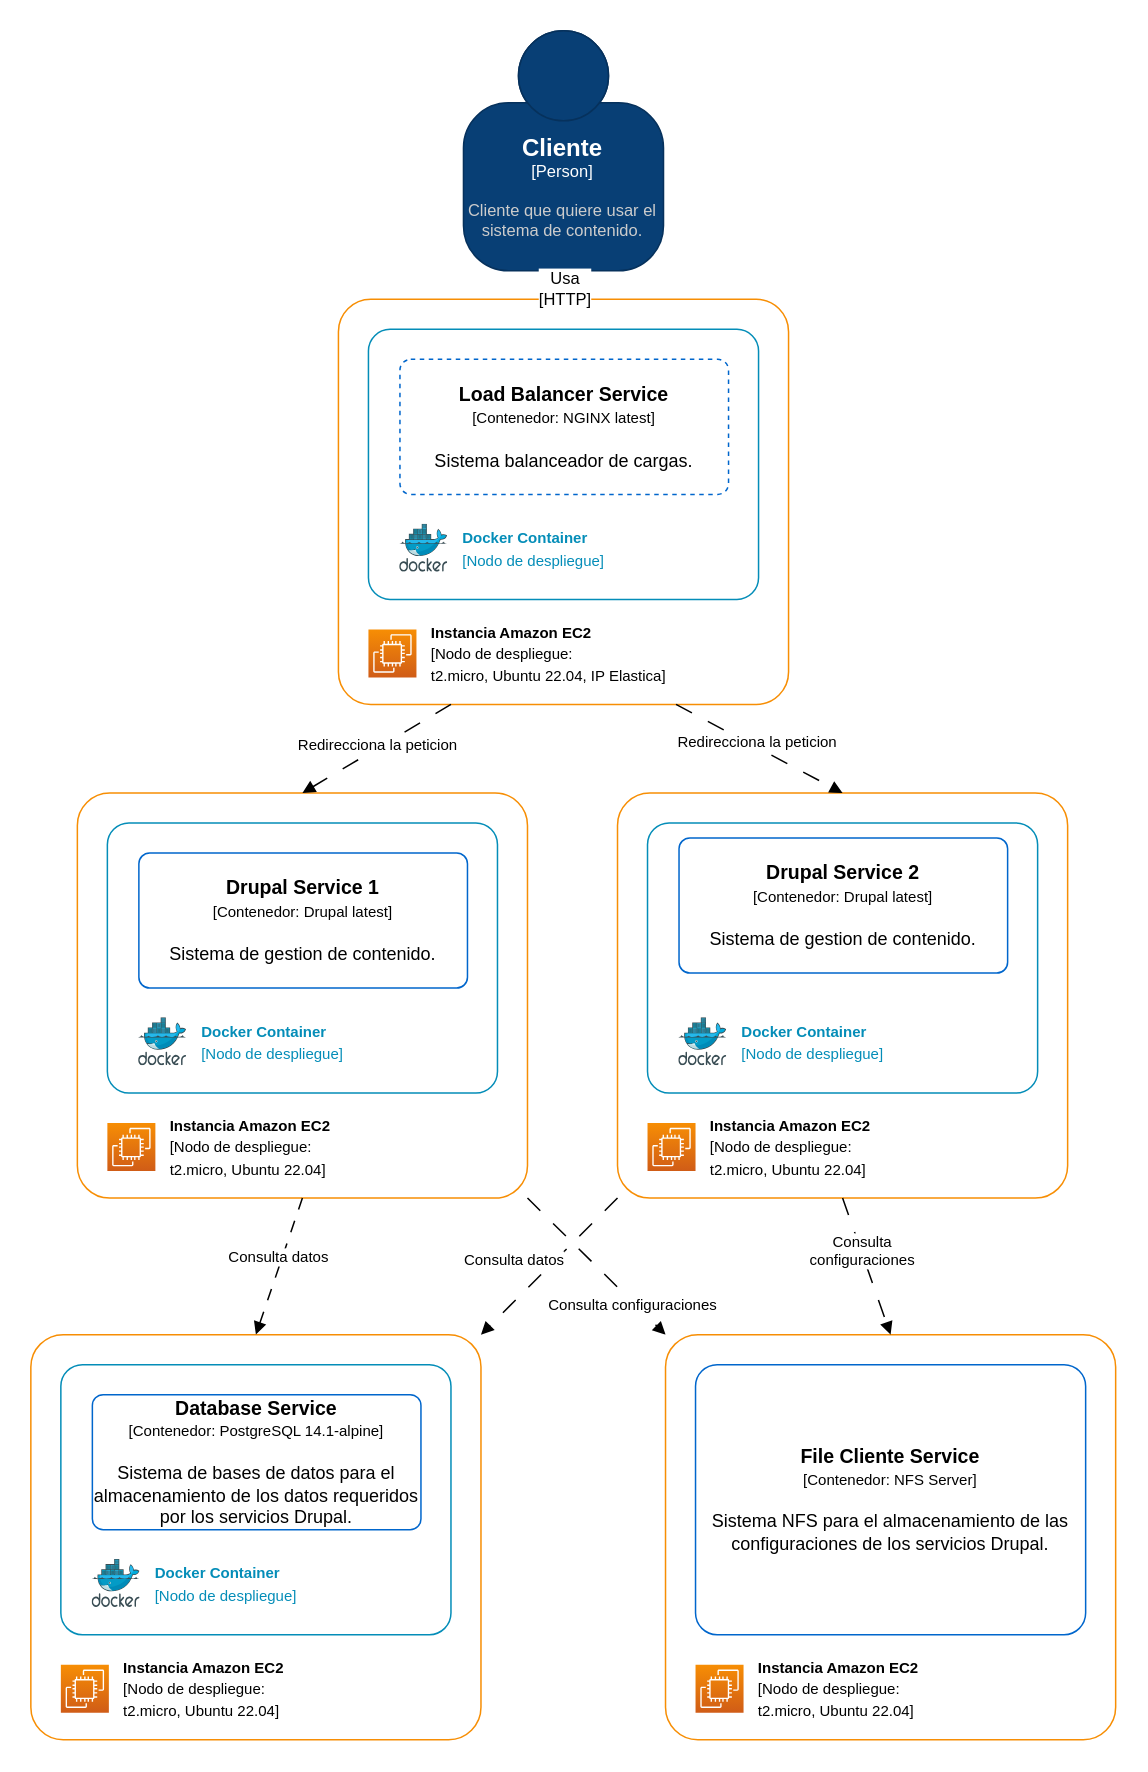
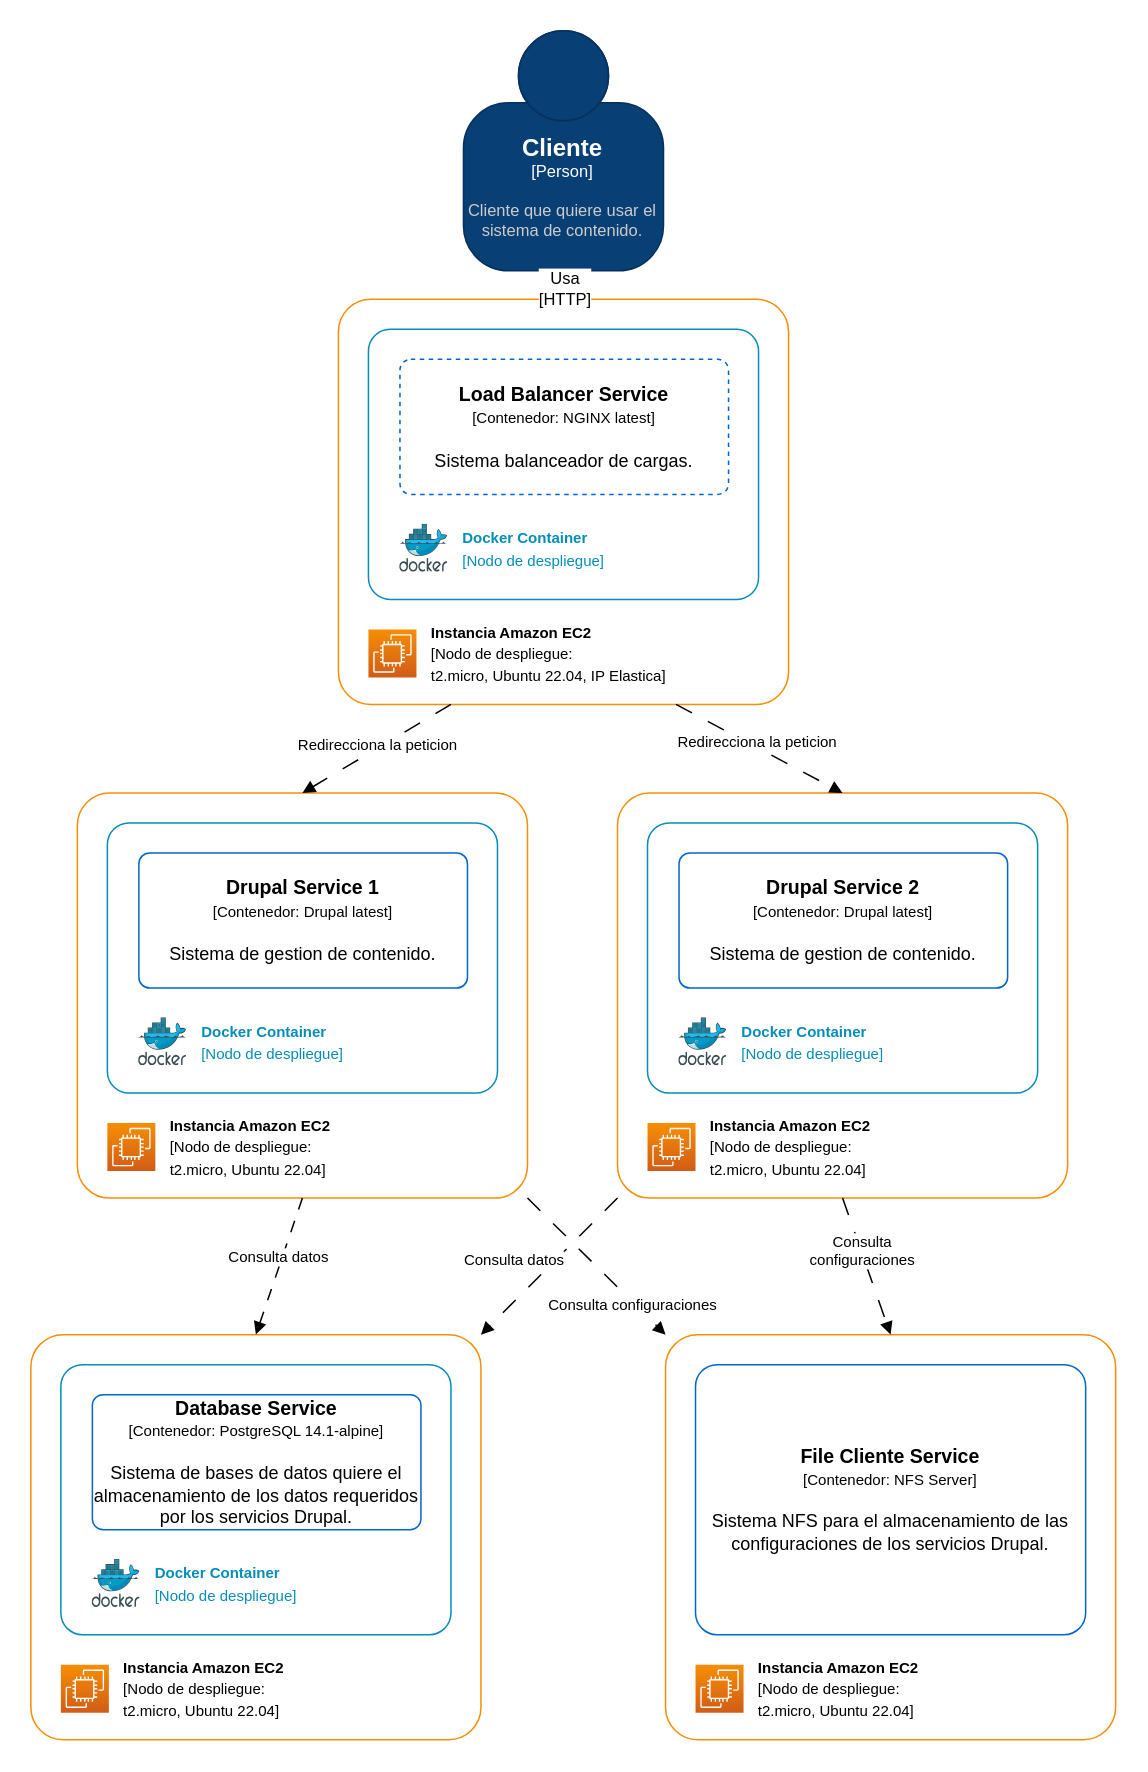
(843, 905) -> (843, 920)
(257, 1462) -> (257, 1462)
